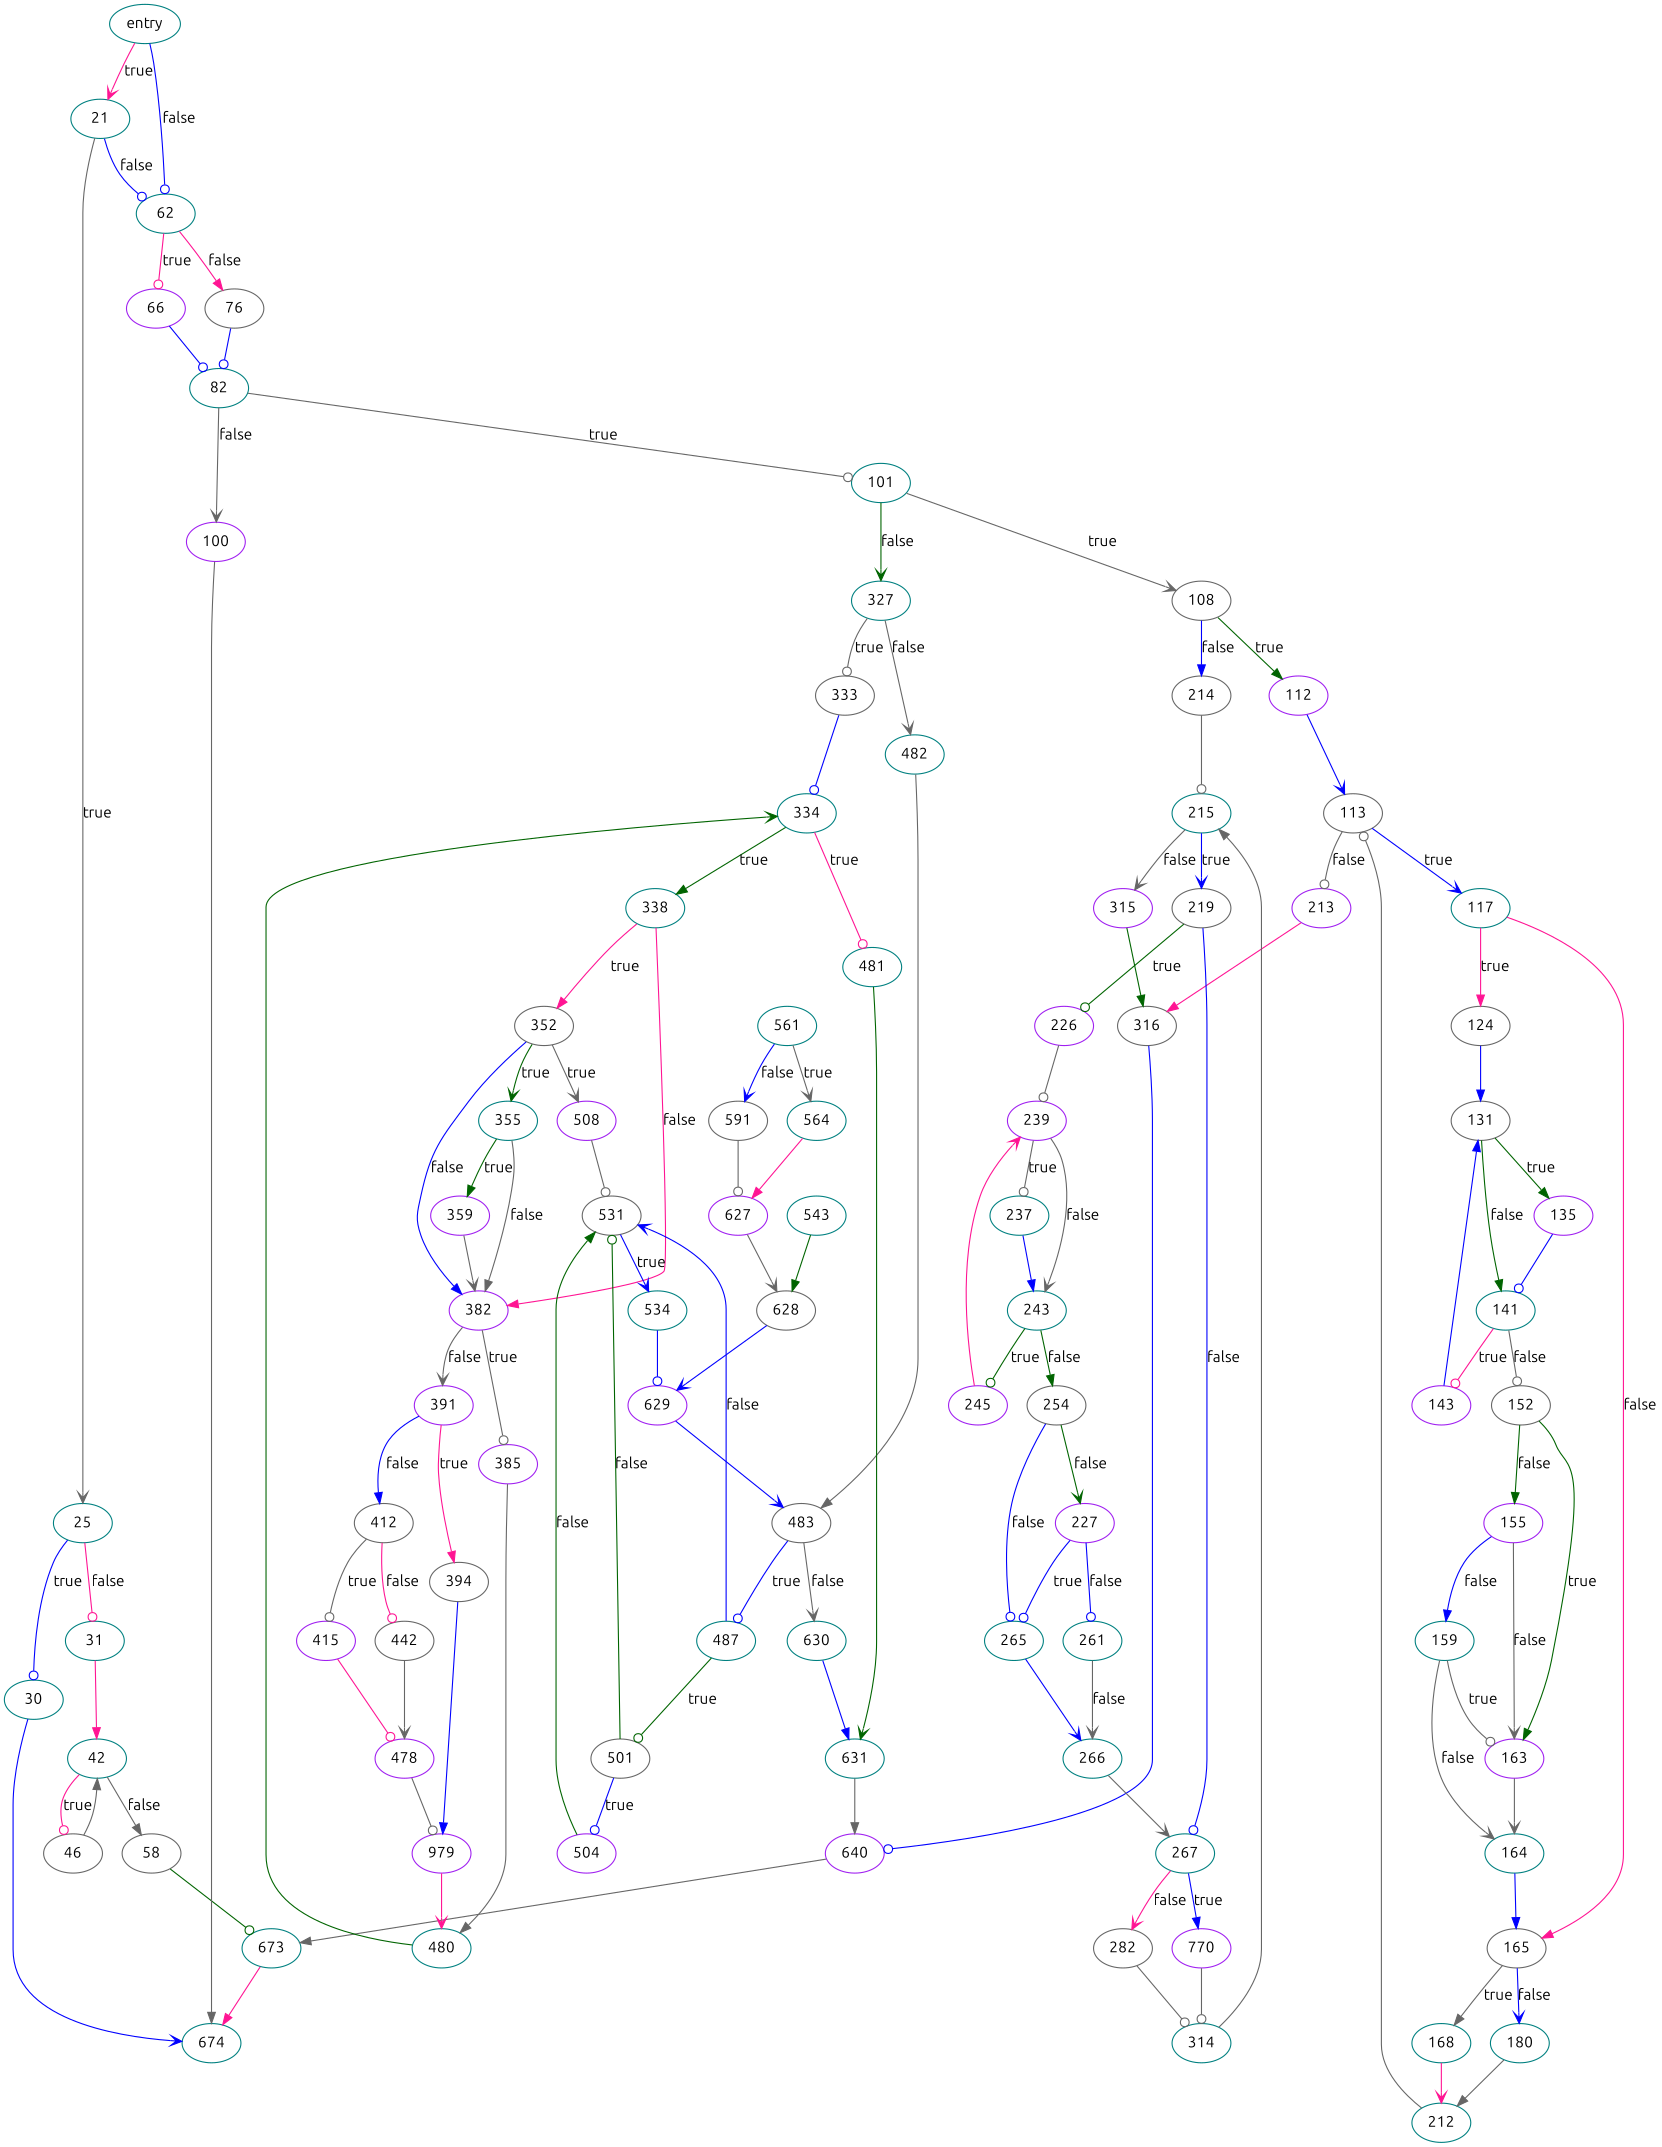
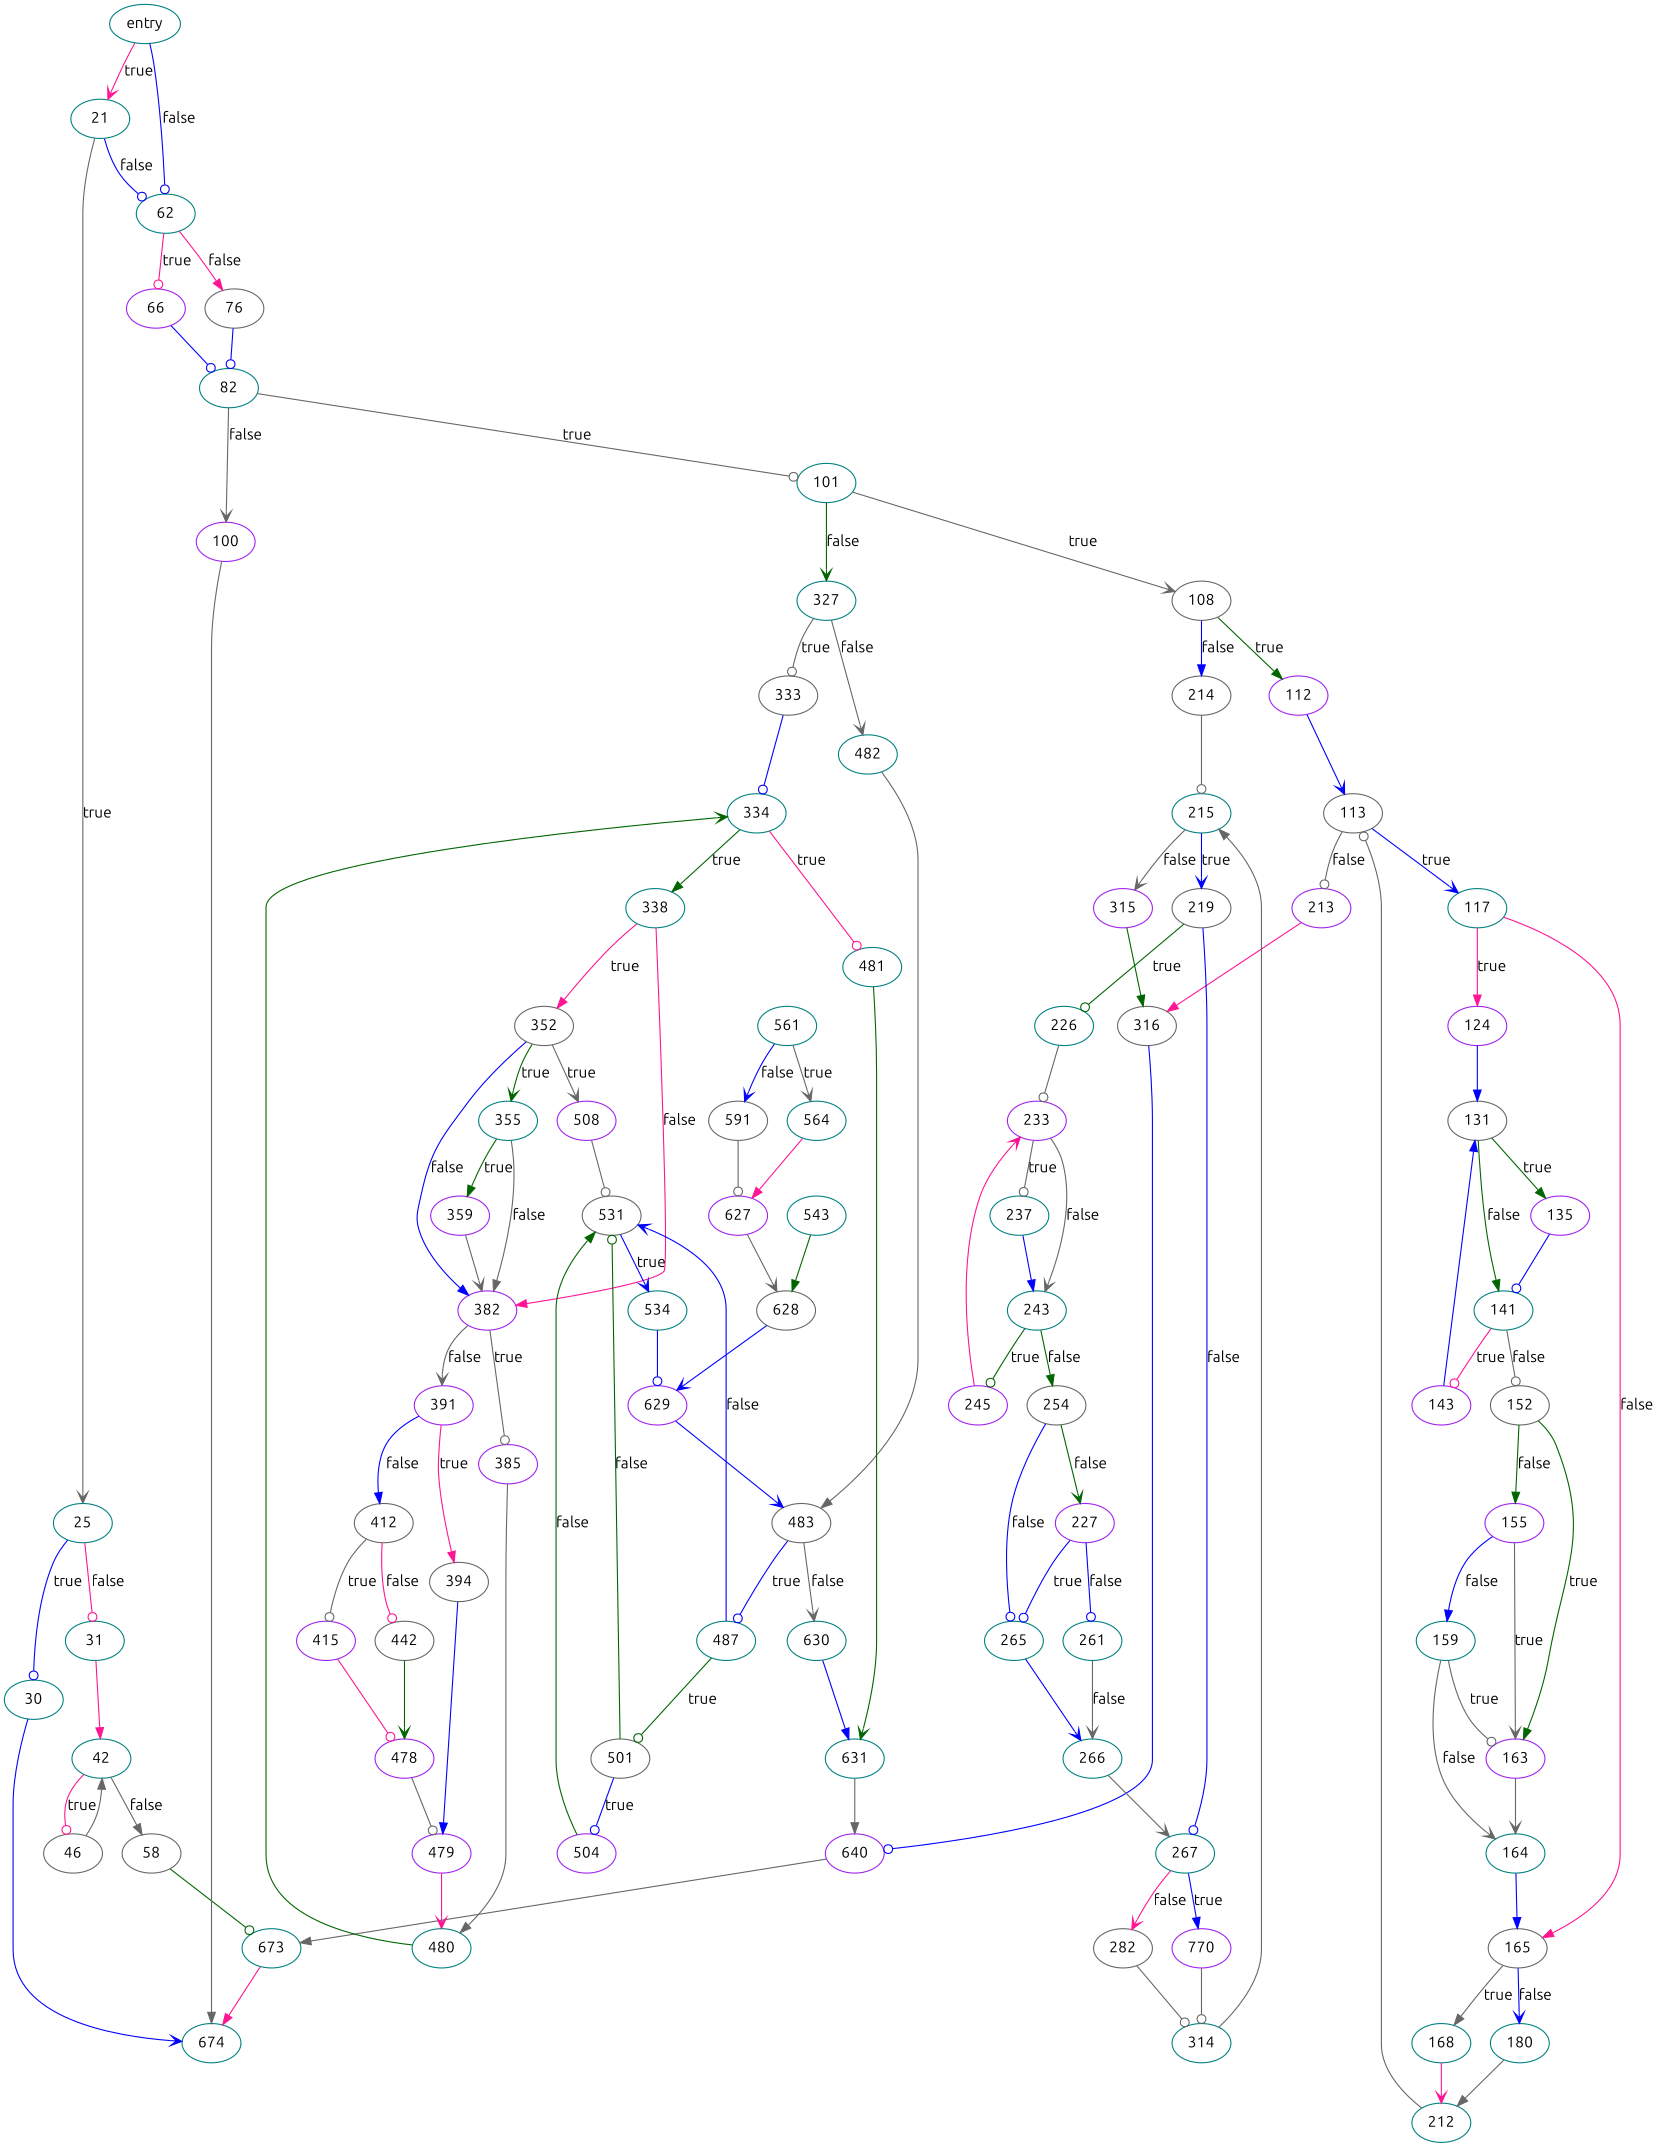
(1064, 1026) -> (1064, 1026)
(1481, 1026) -> (1477, 1026)
(1037, 1121) -> (1037, 1121)
(1530, 1641) -> (1529, 1641)
(404, 1694) -> (404, 1694)
(442, 1853) -> (442, 1853)
